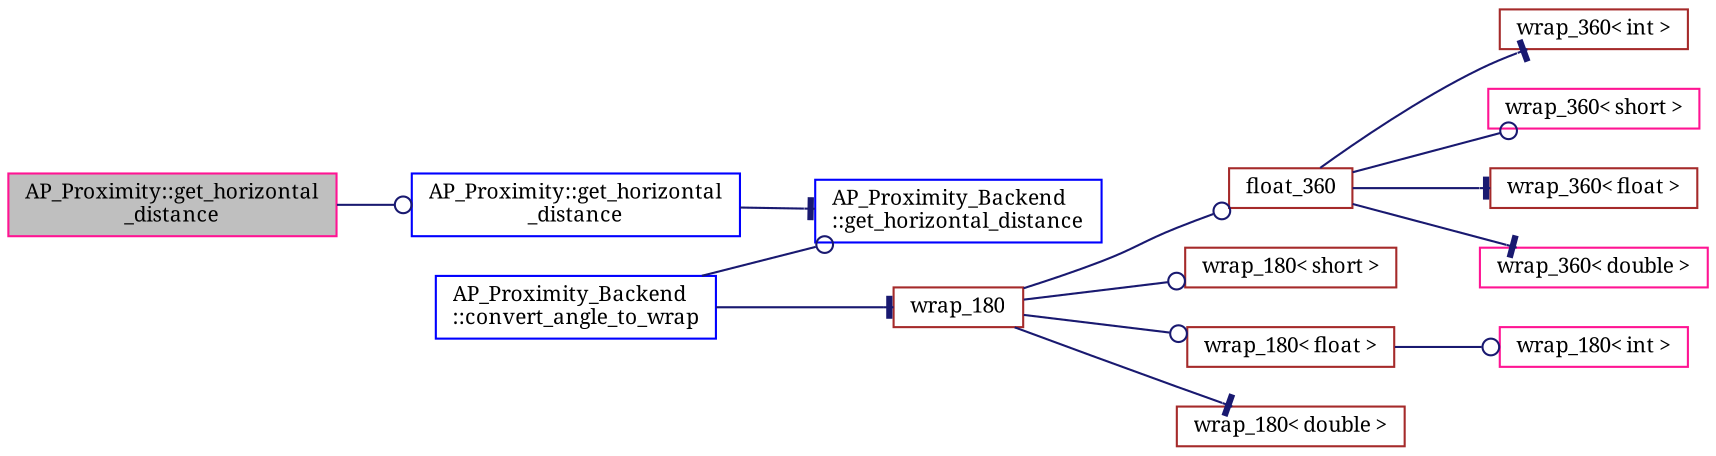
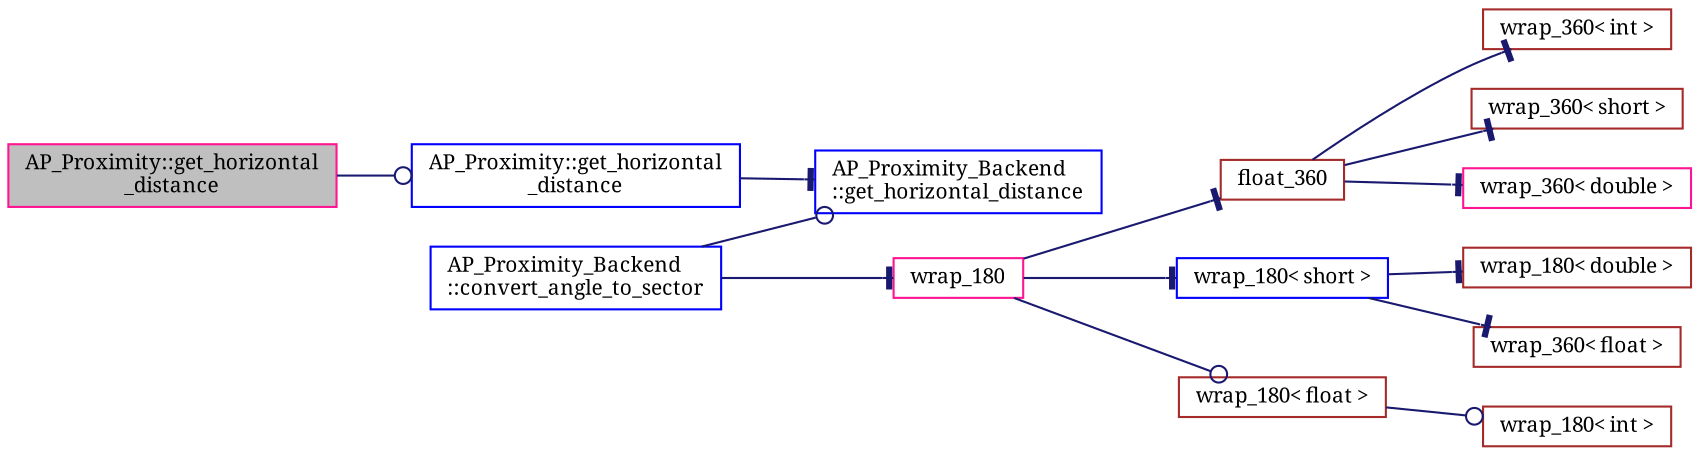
(1594, 109) -> (1577, 109)
(1426, 153) -> (1414, 148)
(1416, 188) -> (1424, 311)
(1119, 254) -> (1117, 230)
(1291, 268) -> (1282, 278)
(1096, 291) -> (1095, 278)
(576, 307) -> (576, 278)
(958, 307) -> (958, 278)
(1594, 347) -> (1577, 426)
(1118, 365) -> (1420, 273)
